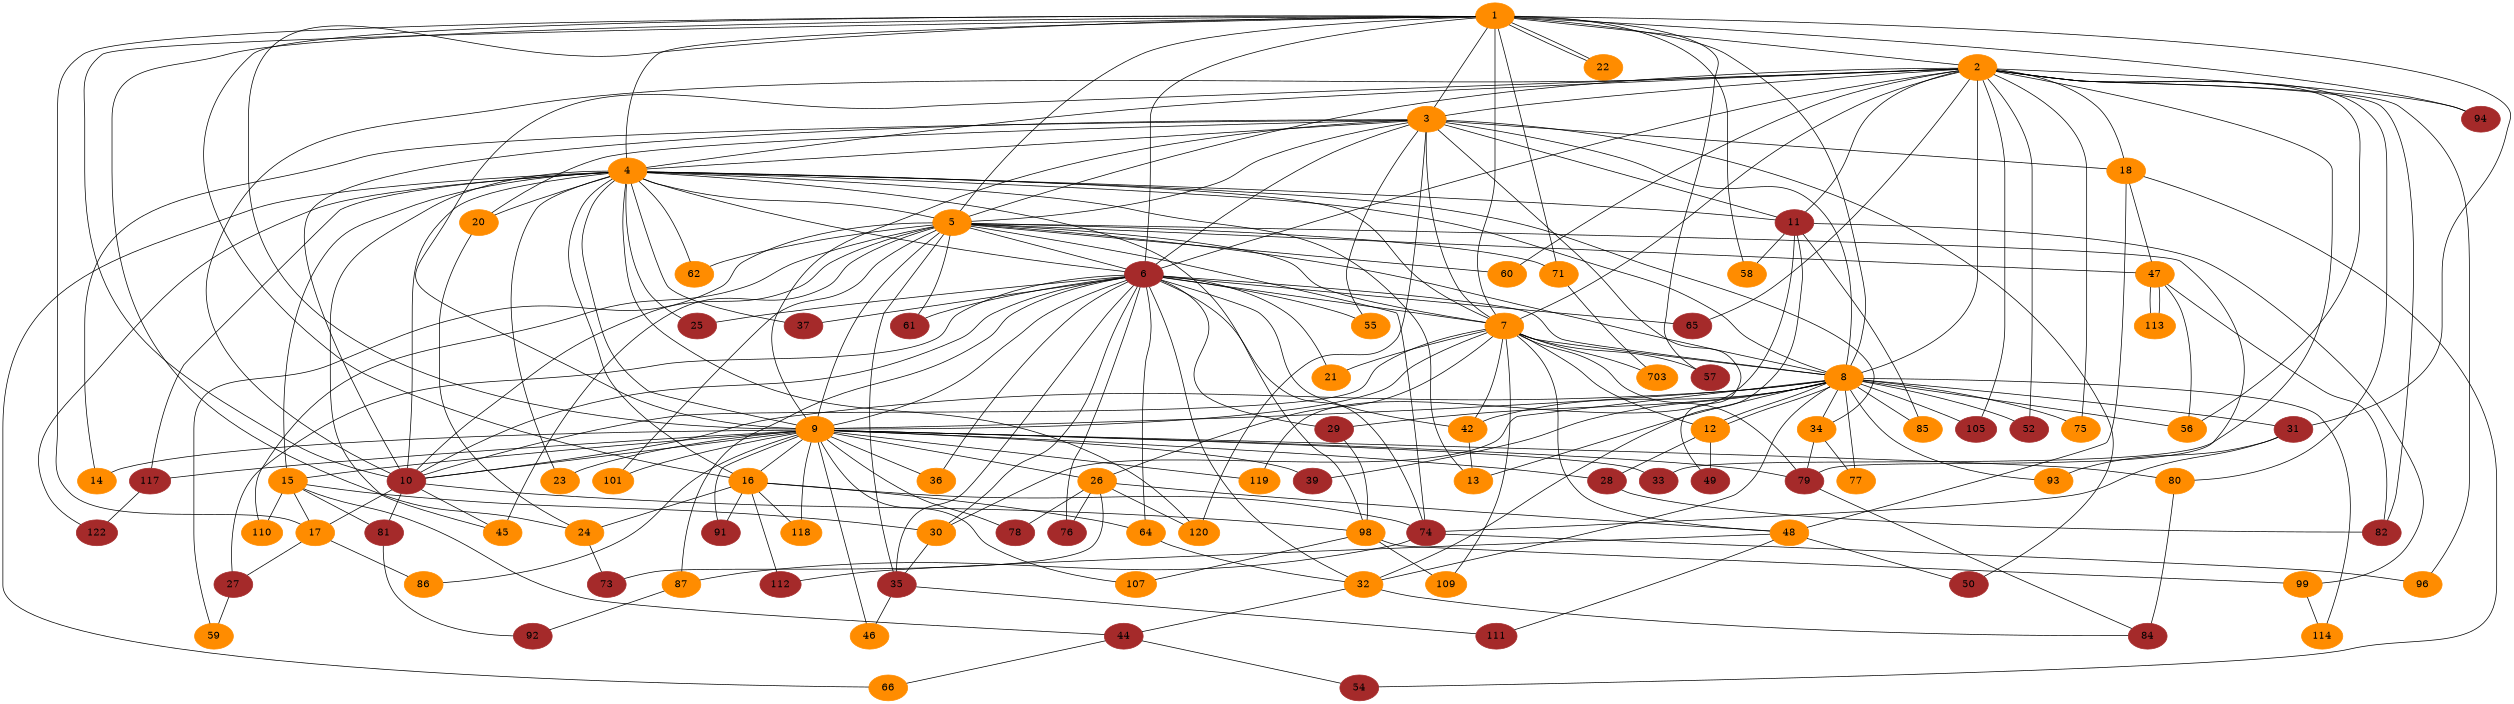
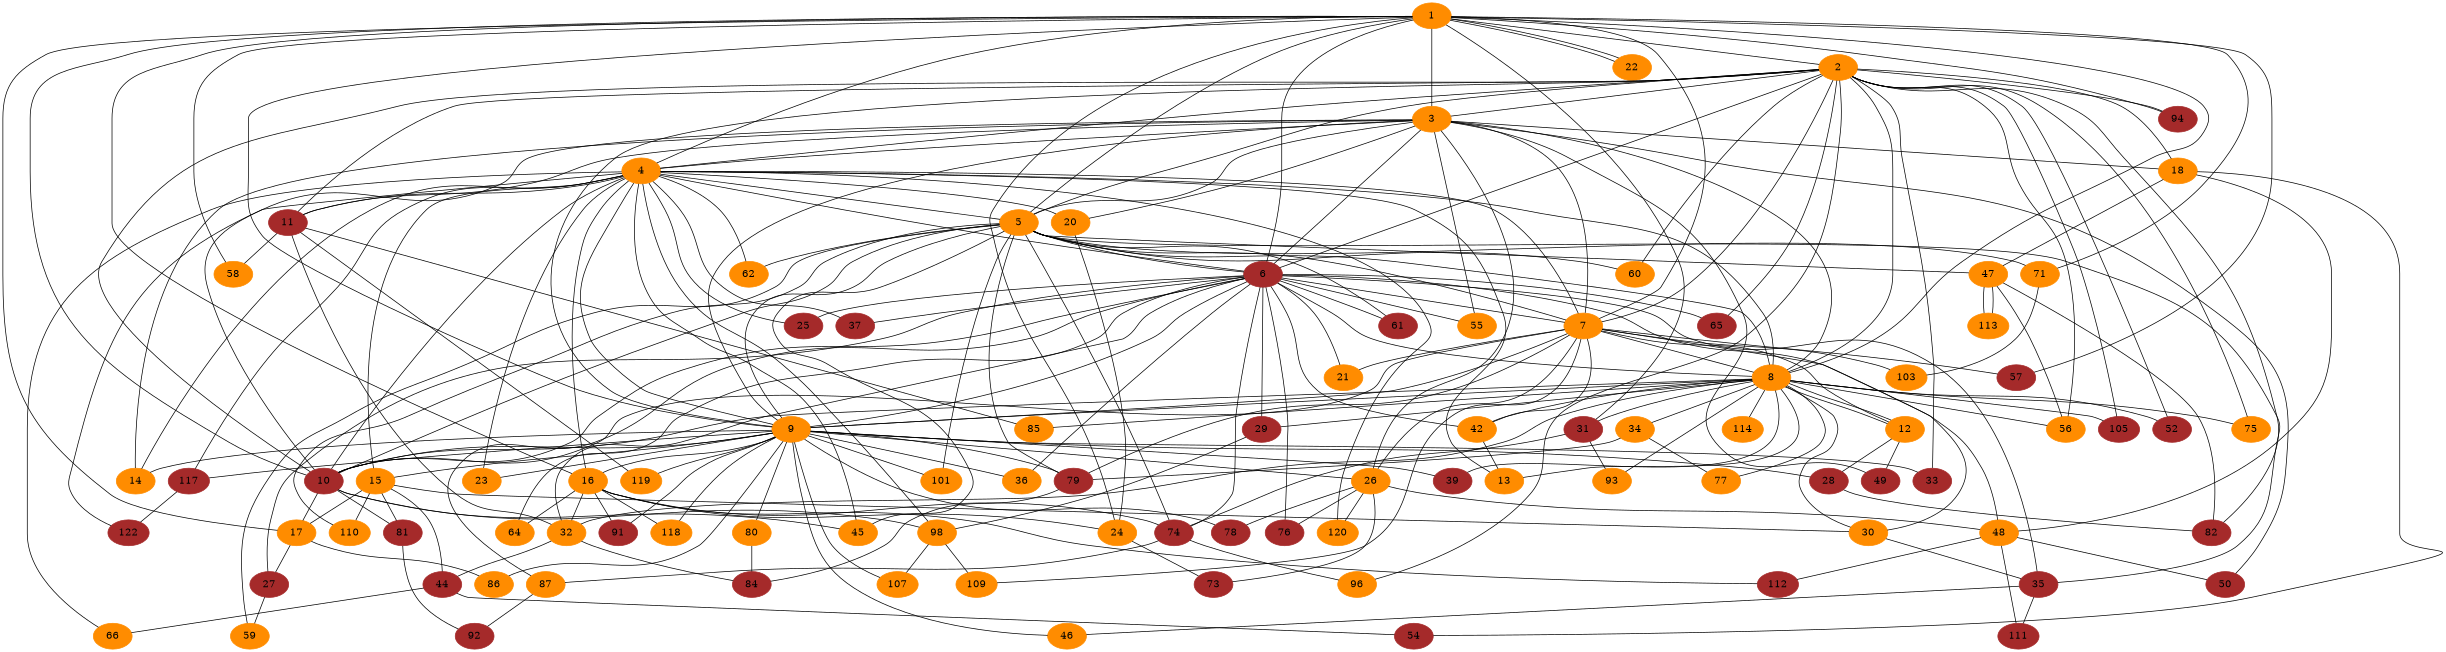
(2387, 163) -> none
(1313, 197) -> (345, 227)
(1363, 355) -> (1509, 322)
(1657, 378) -> (1906, 378)
(1266, 569) -> (577, 507)
(2303, 584) -> none
